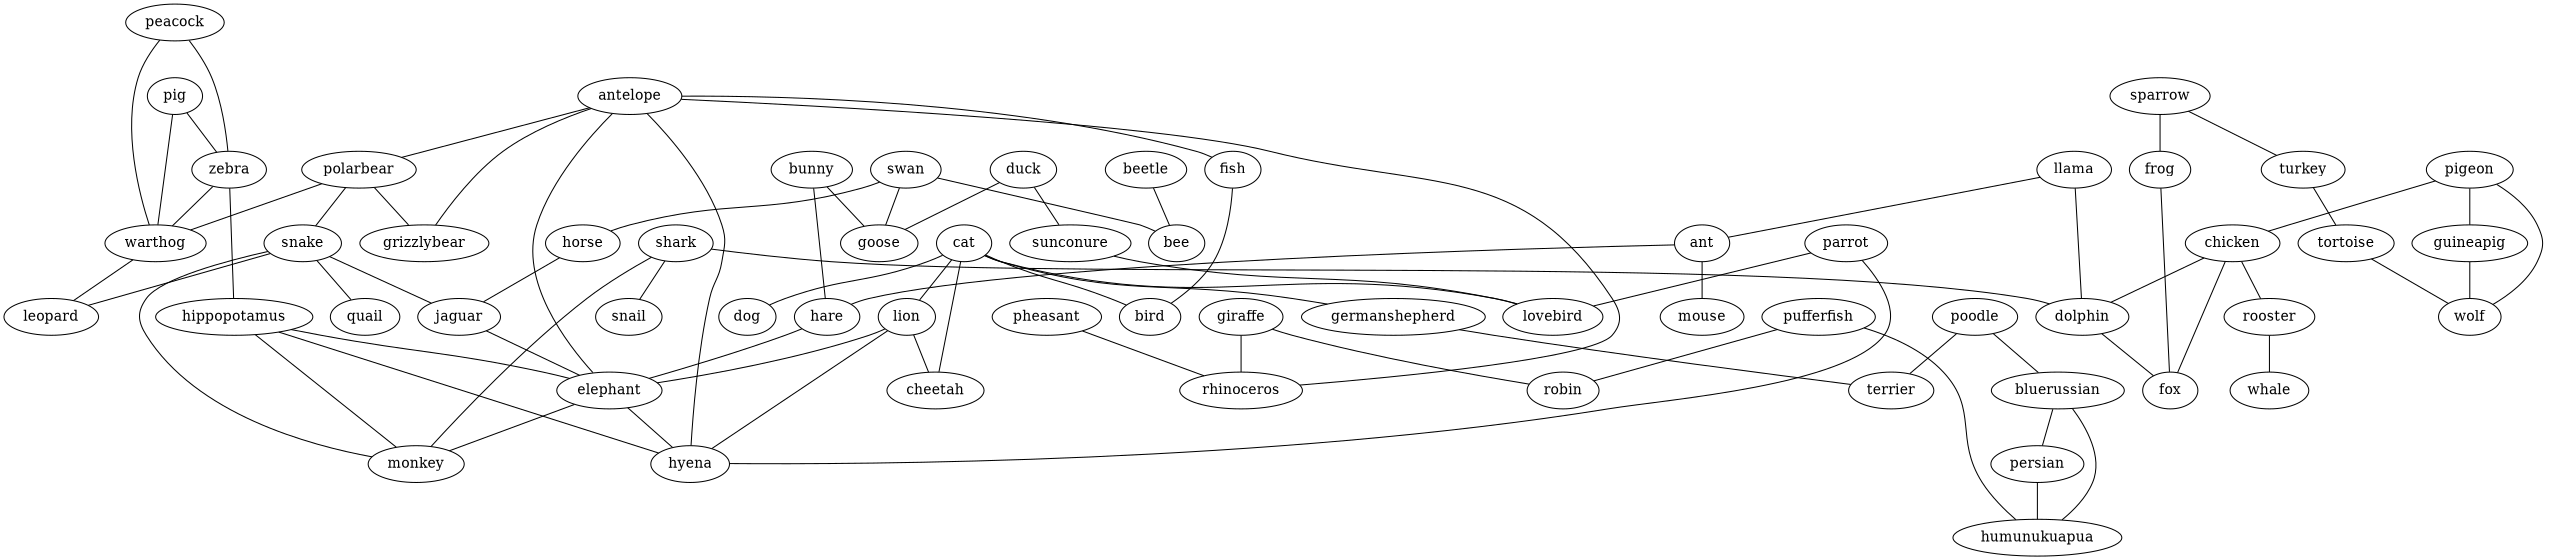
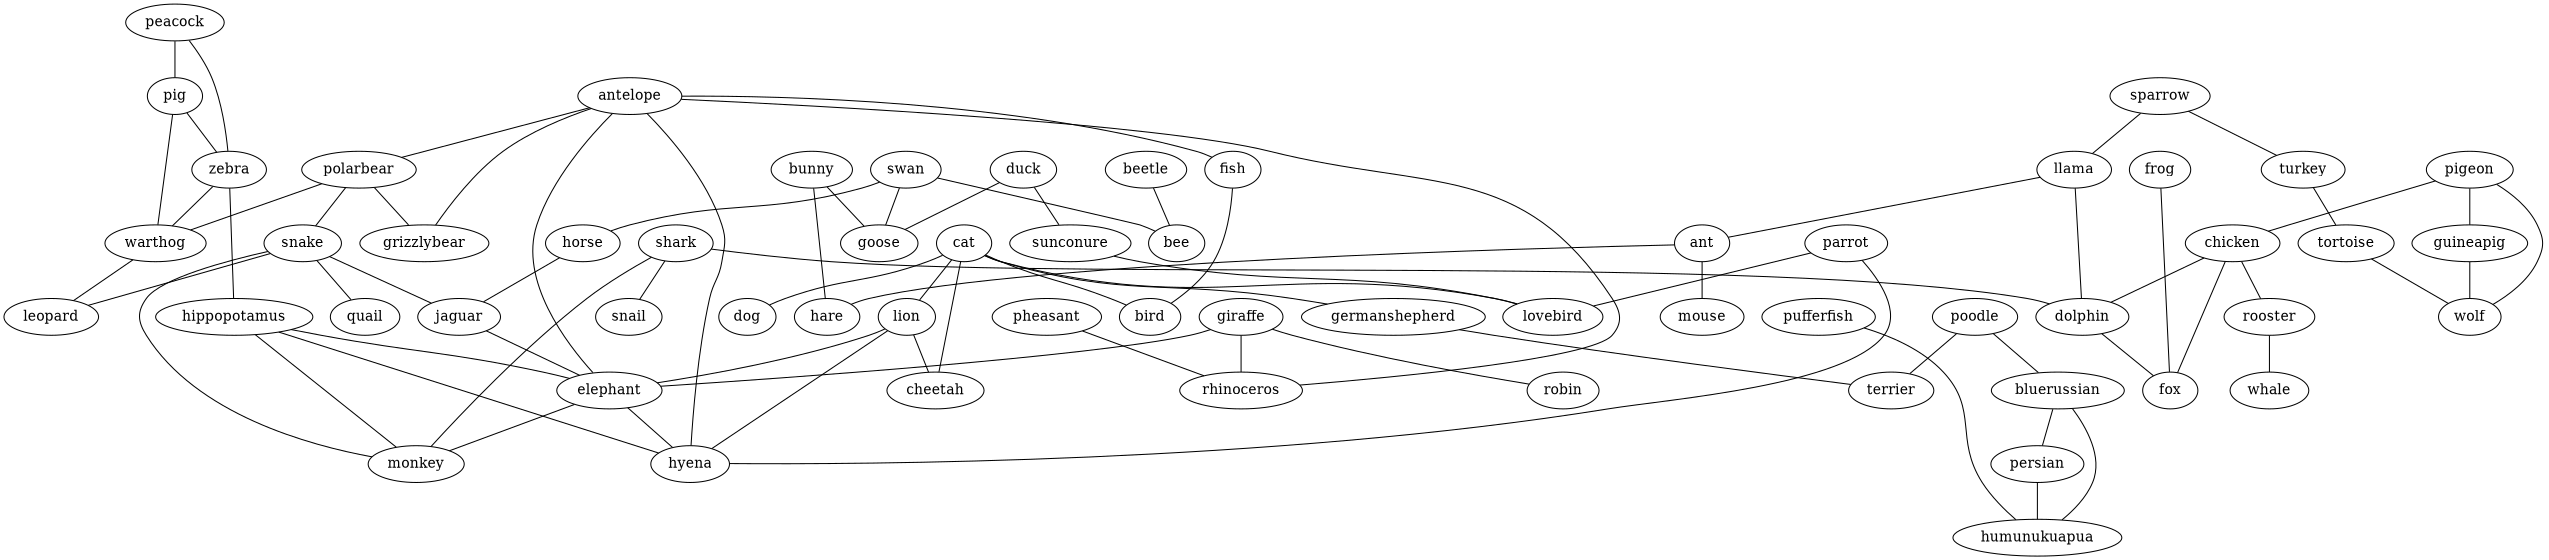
(132, 130) -> (175, 59)
(2160, 133) -> (2117, 133)
(726, 355) -> (950, 364)
(1686, 355) -> none
